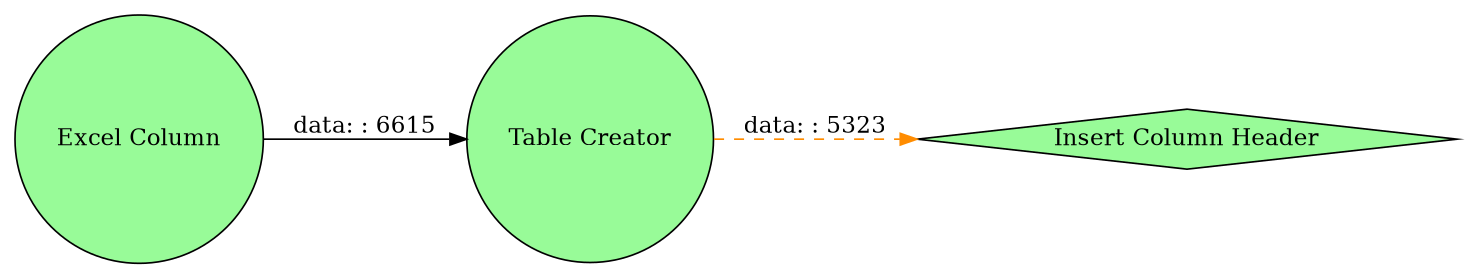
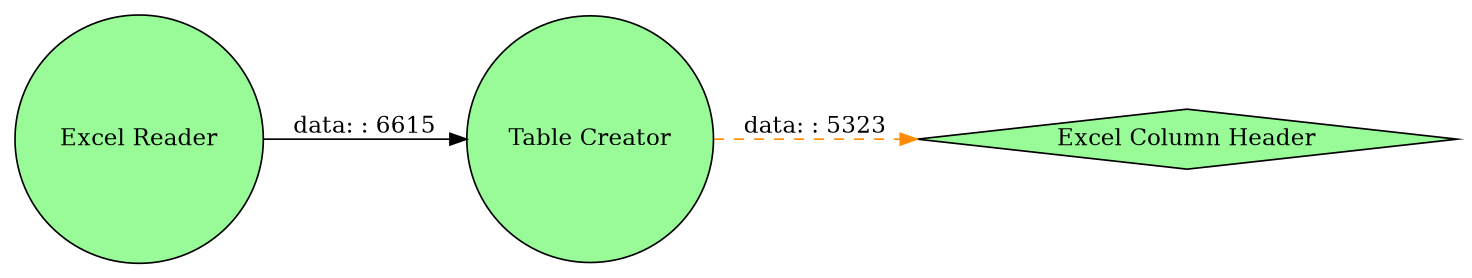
(139, 139) -> (139, 139)
(1187, 139) -> (1187, 139)
